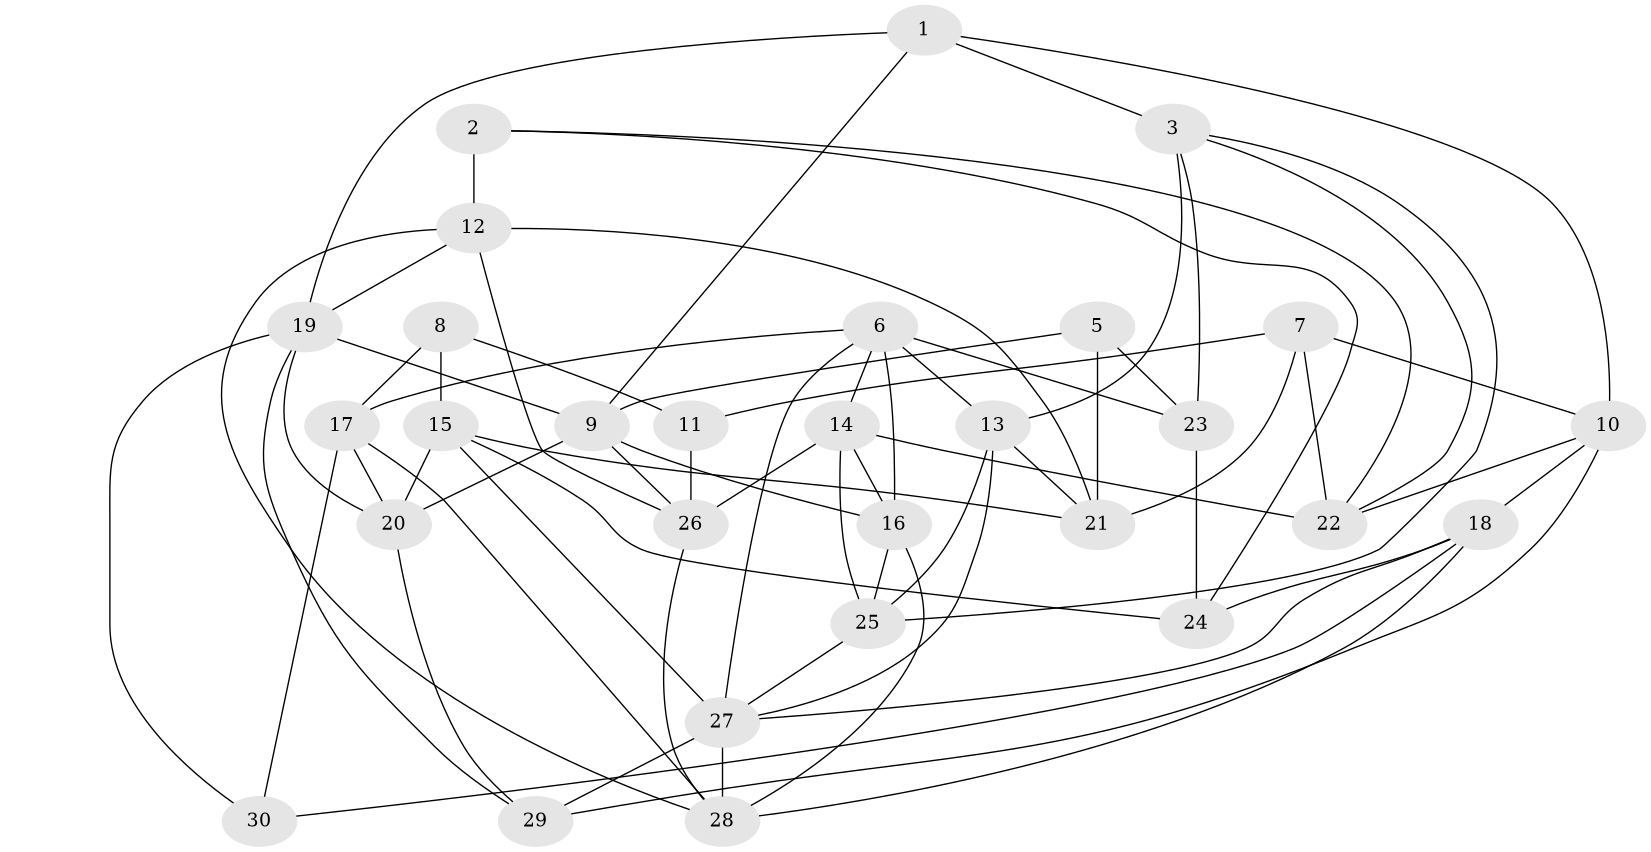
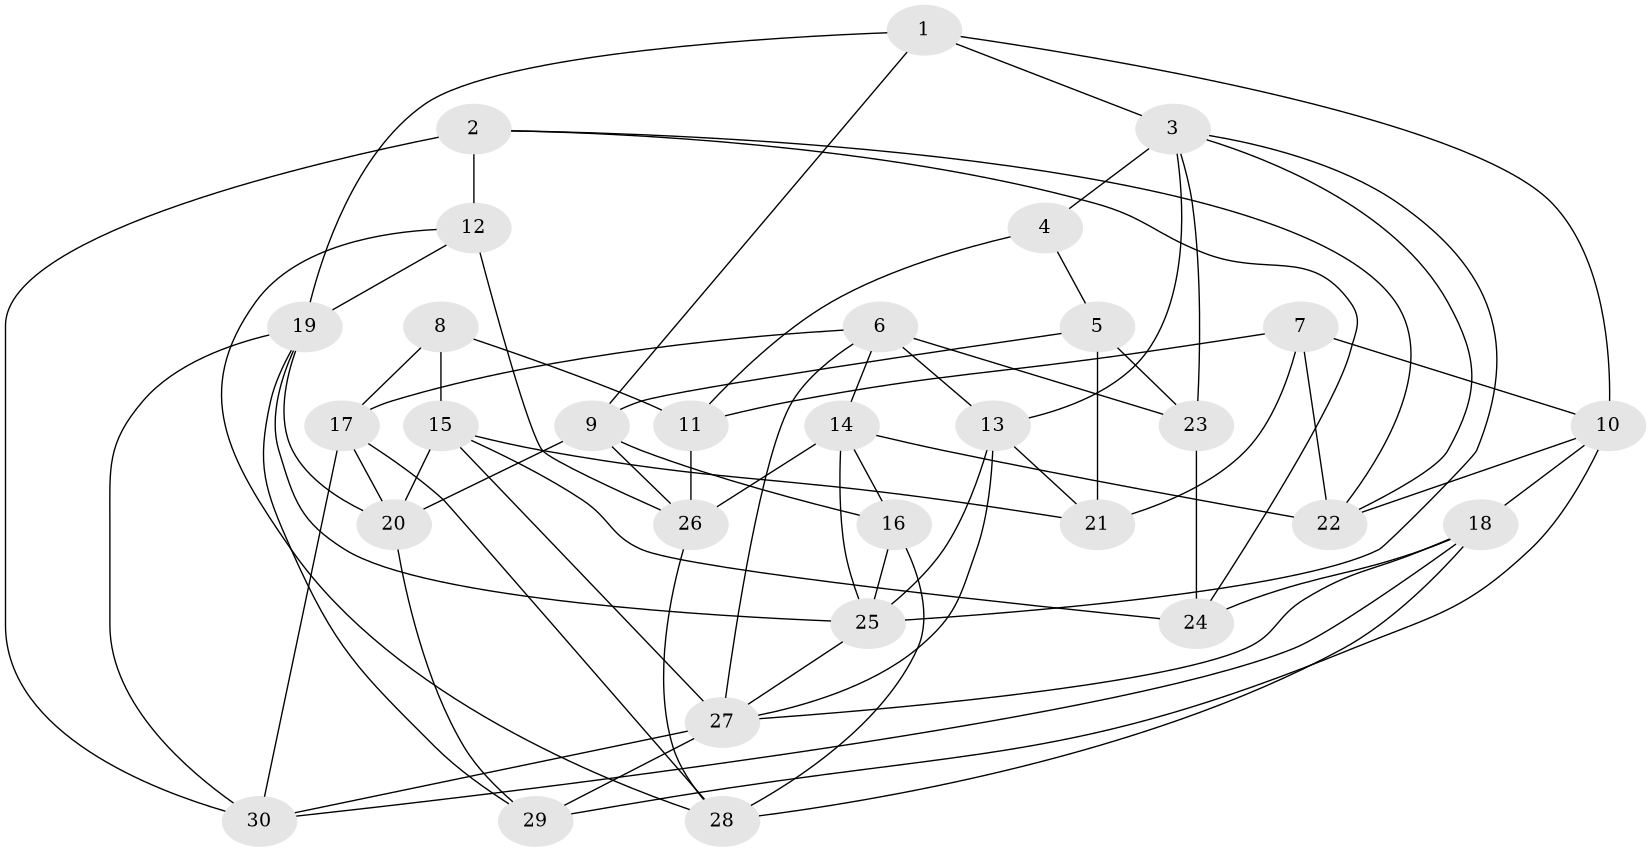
none -> (1045, 228)
(853, 273) -> none
(432, 371) -> (473, 587)
none -> (5, 385)
(893, 426) -> none
(723, 772) -> (501, 770)
